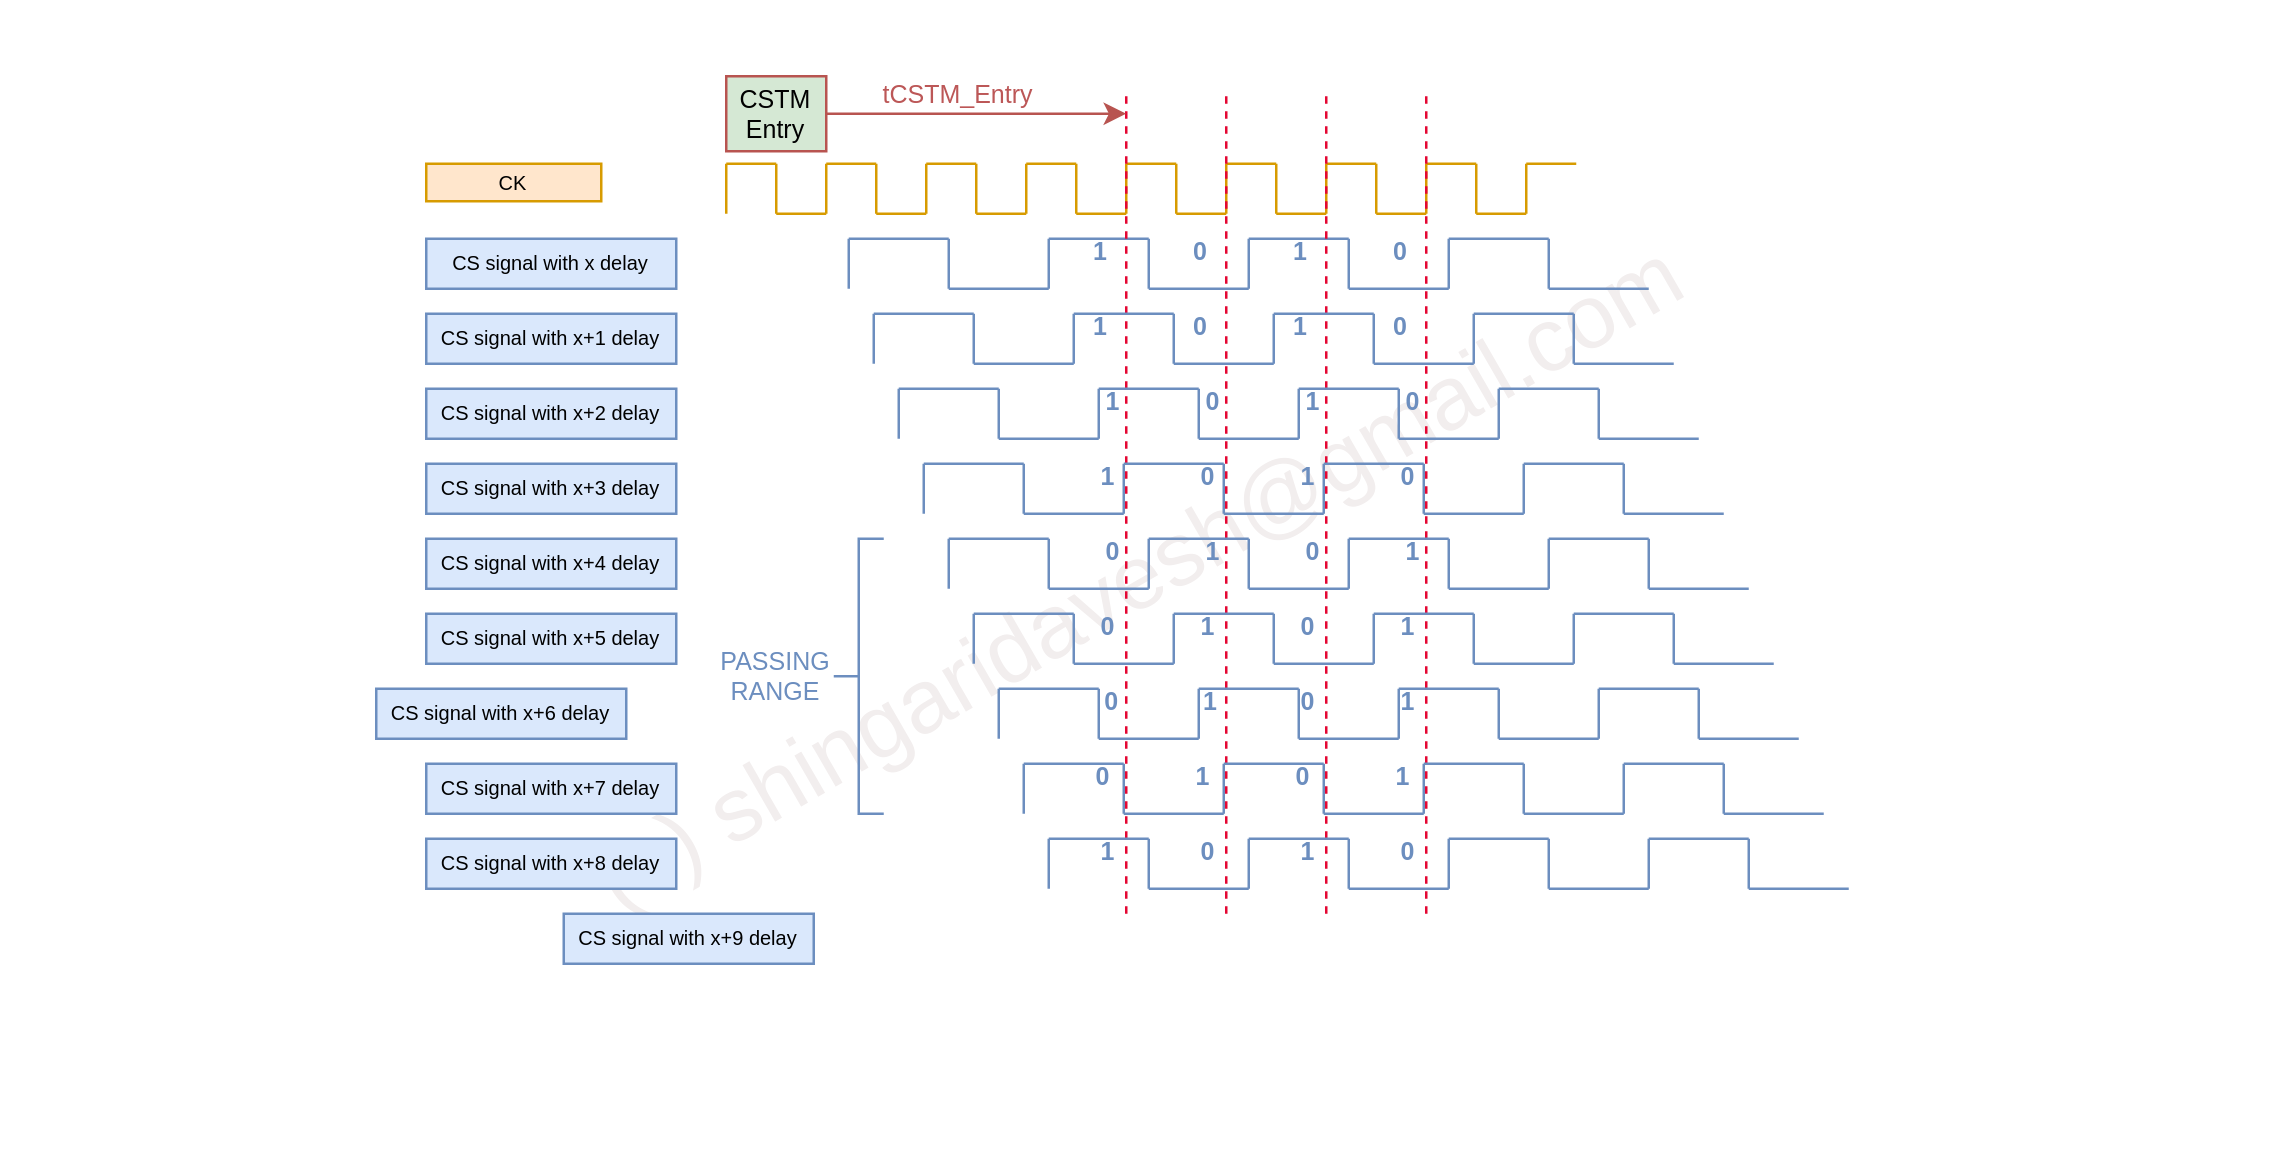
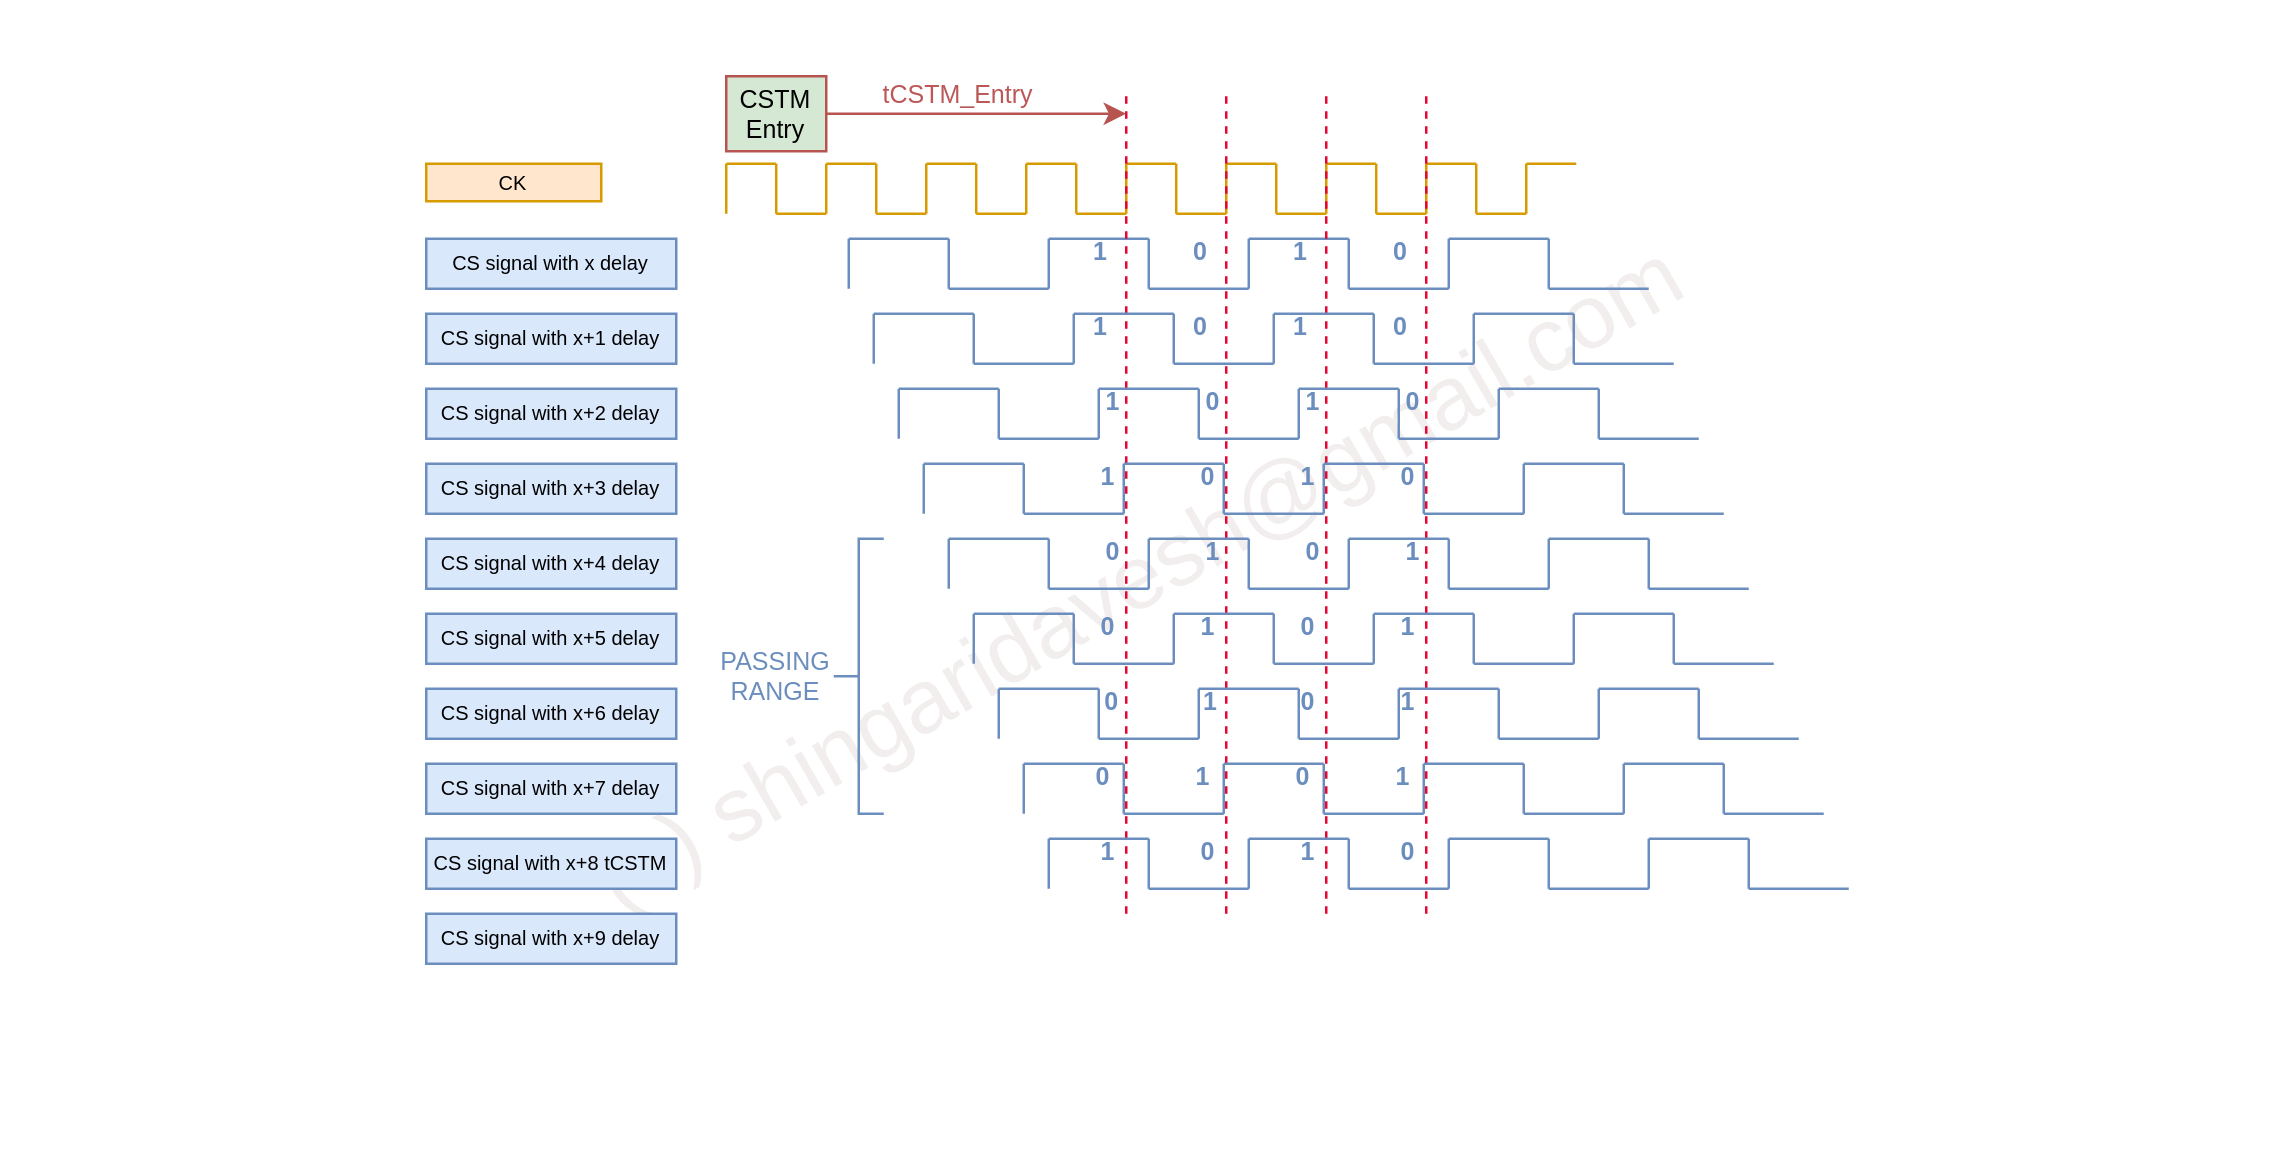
(501, 714) -> (551, 714)
(551, 864) -> (551, 864)
(689, 939) -> (551, 939)
